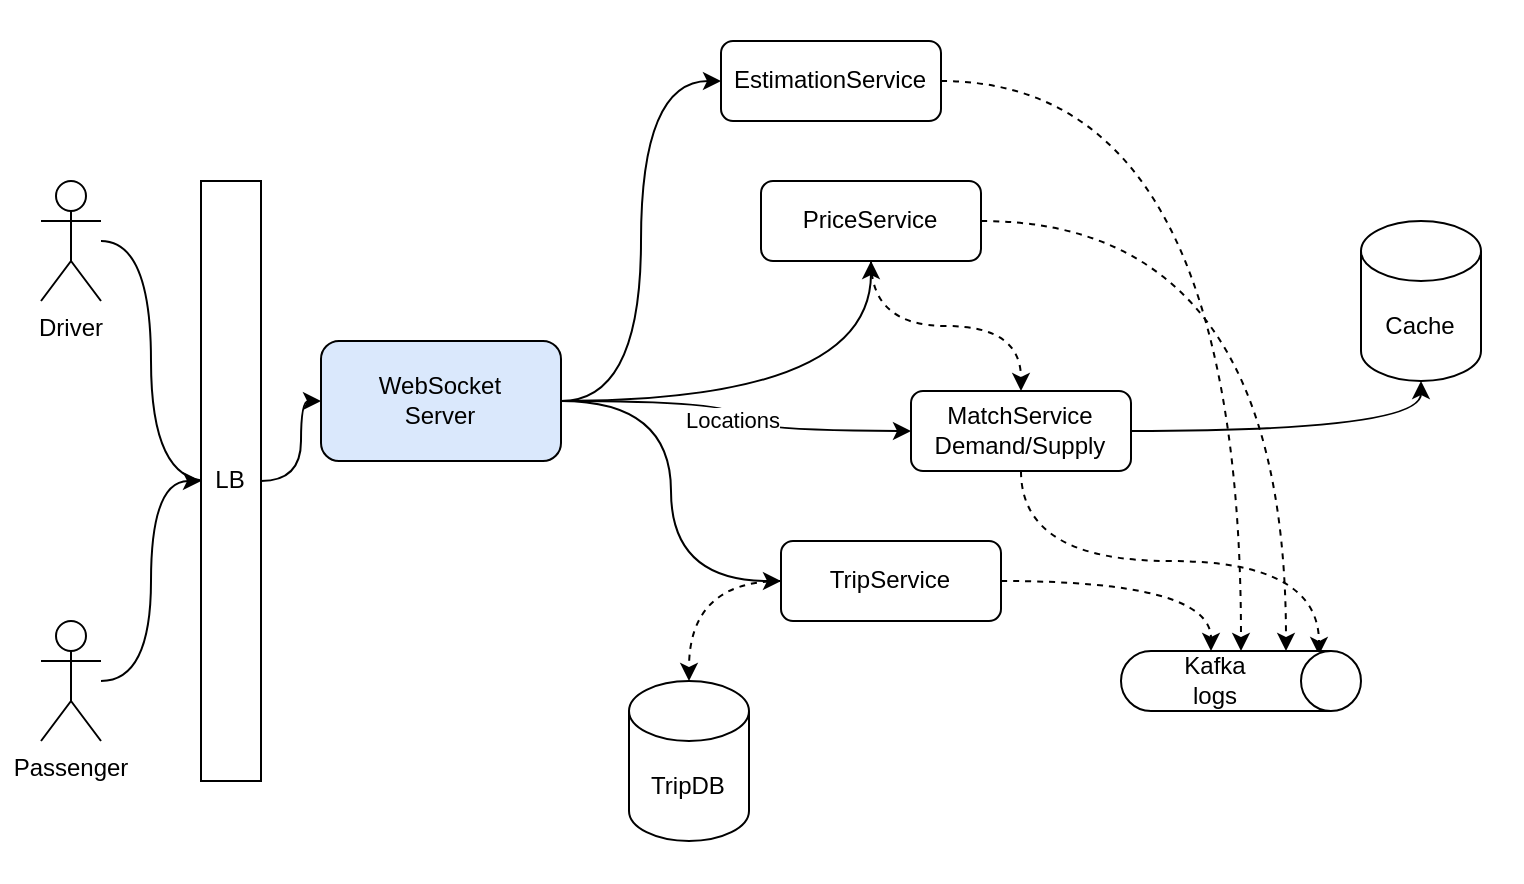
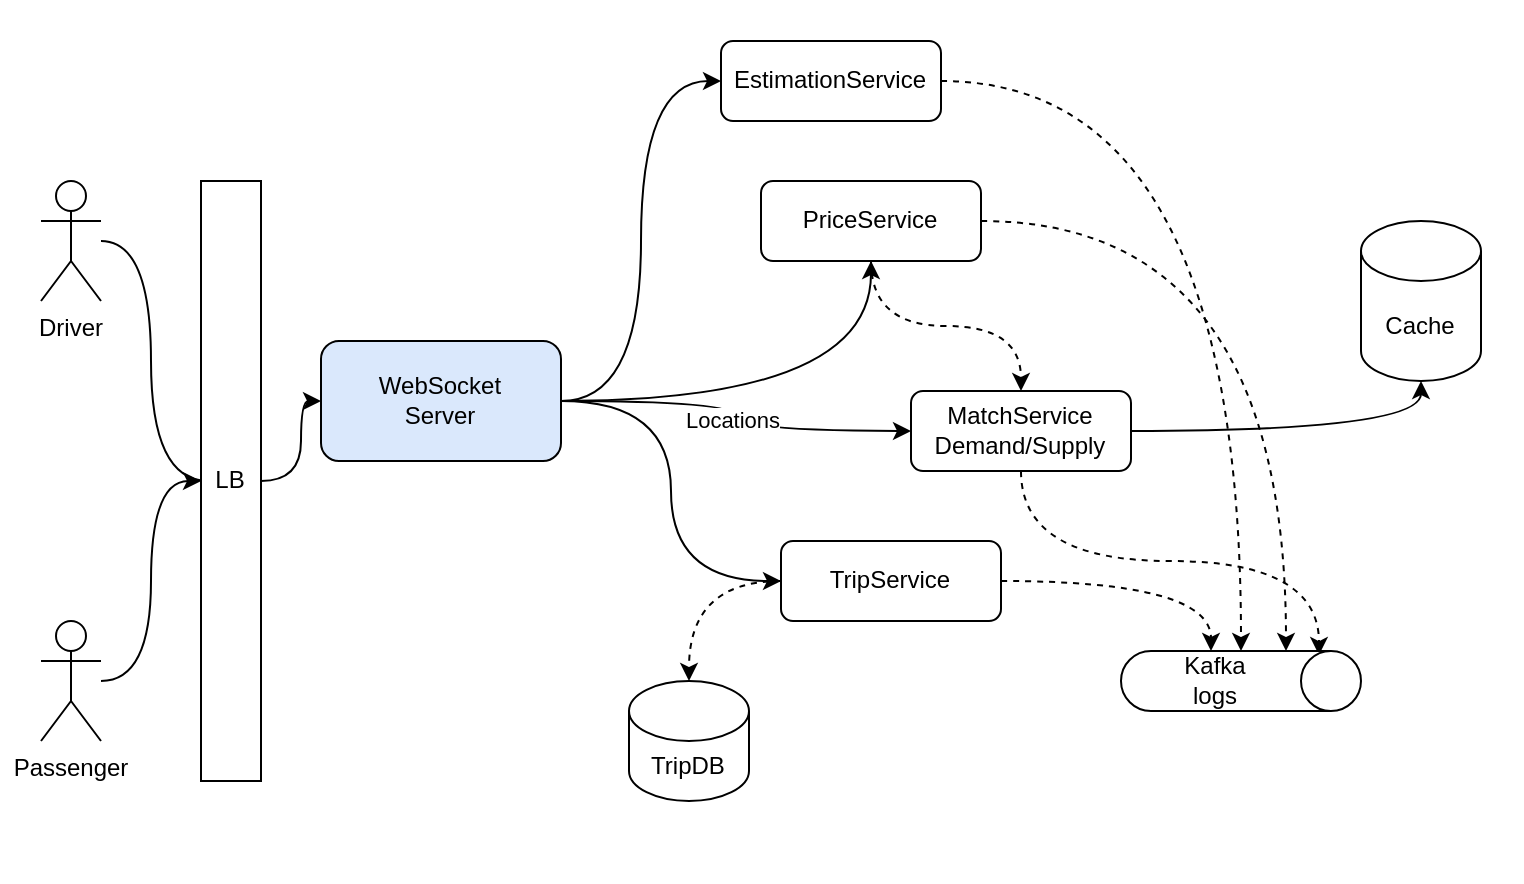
(689, 761) -> (689, 741)
